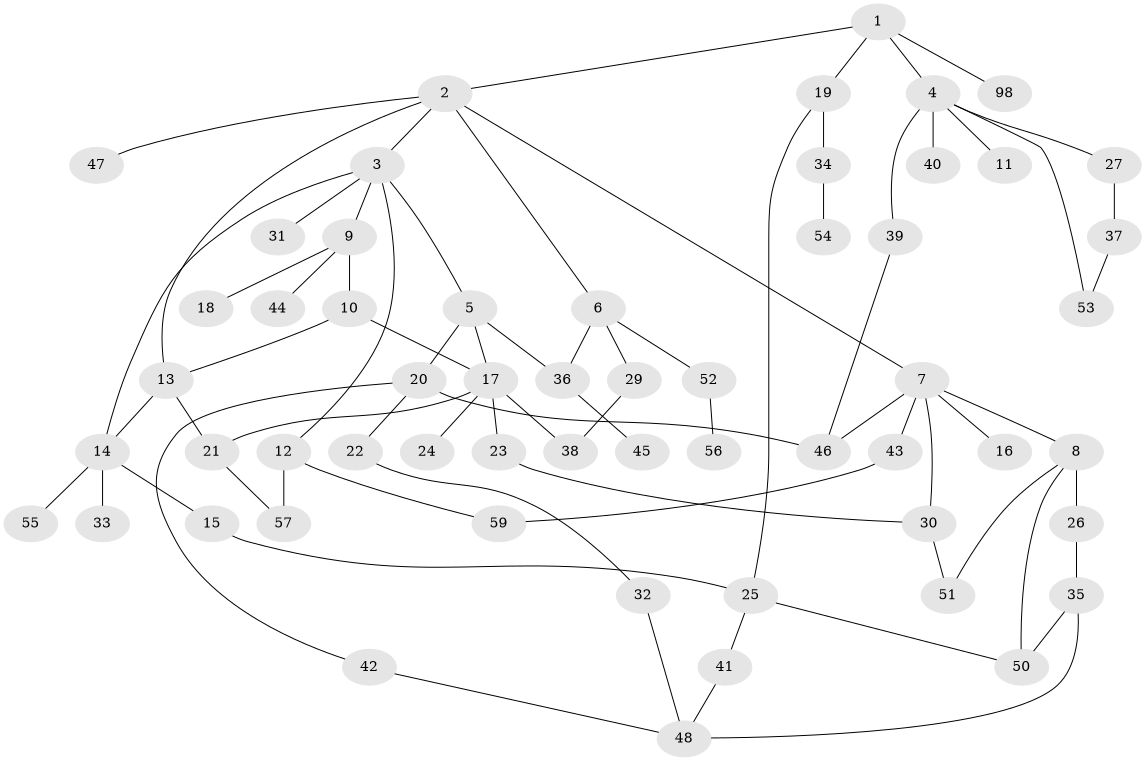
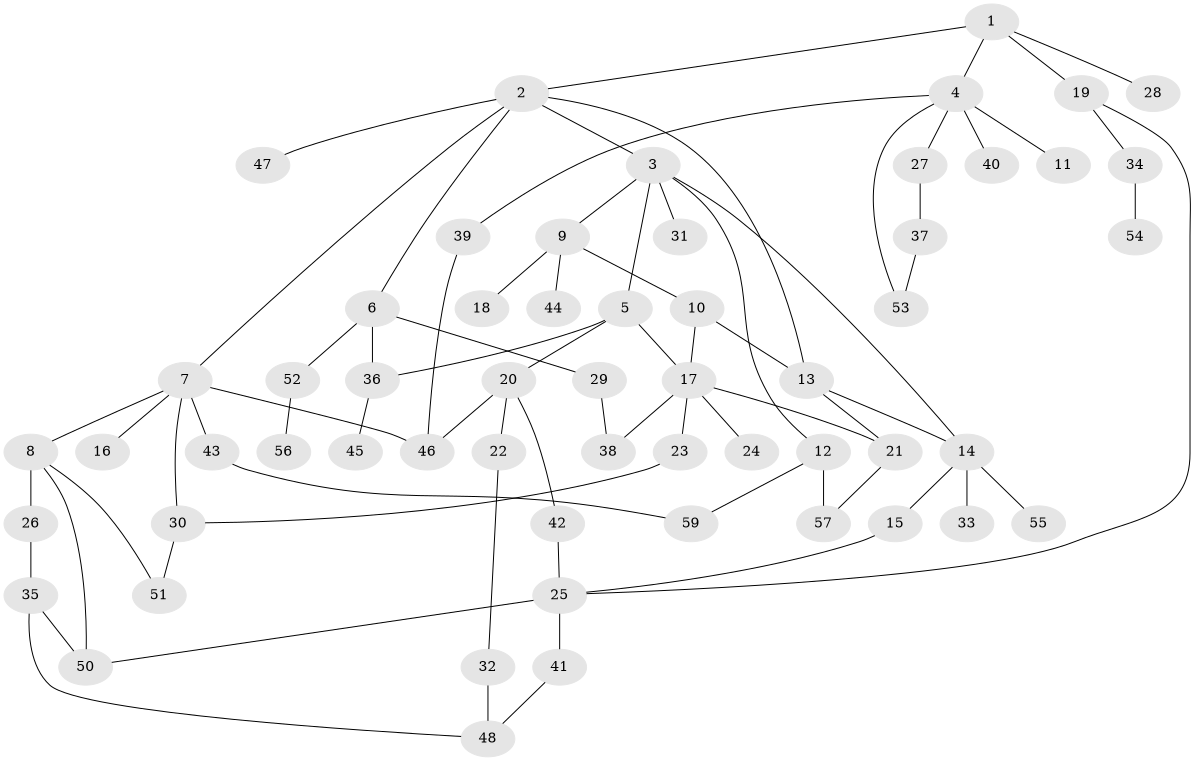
(1005, 94) -> (1153, 94)
(527, 703) -> (559, 560)
